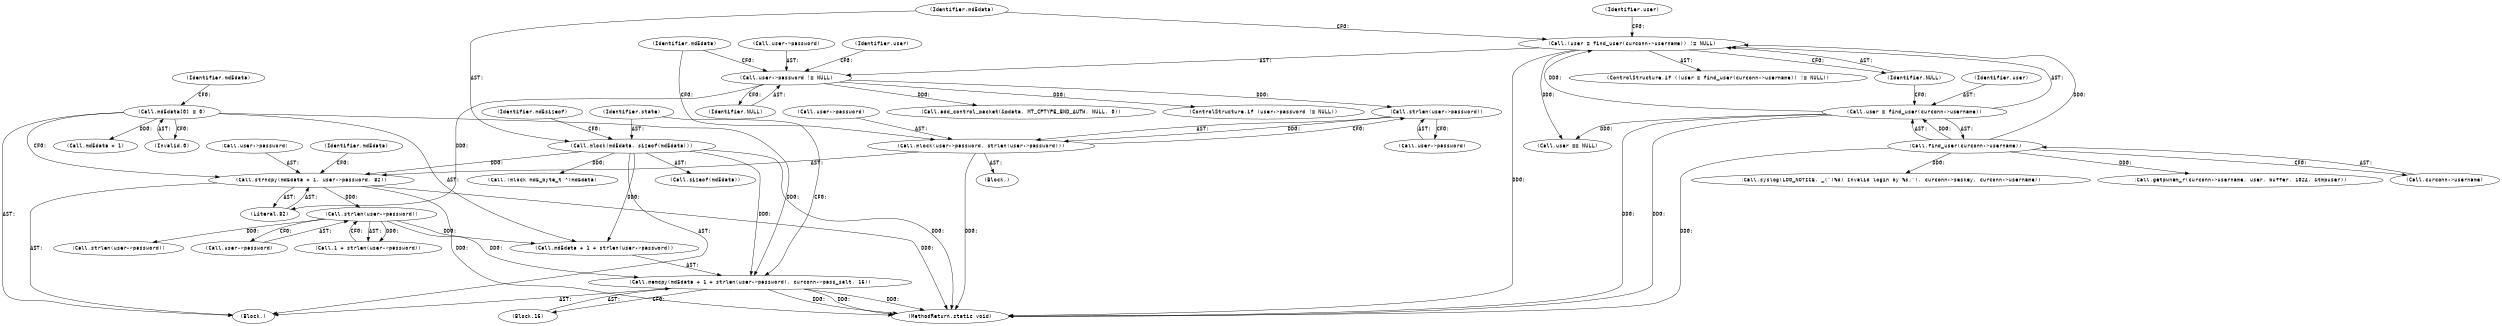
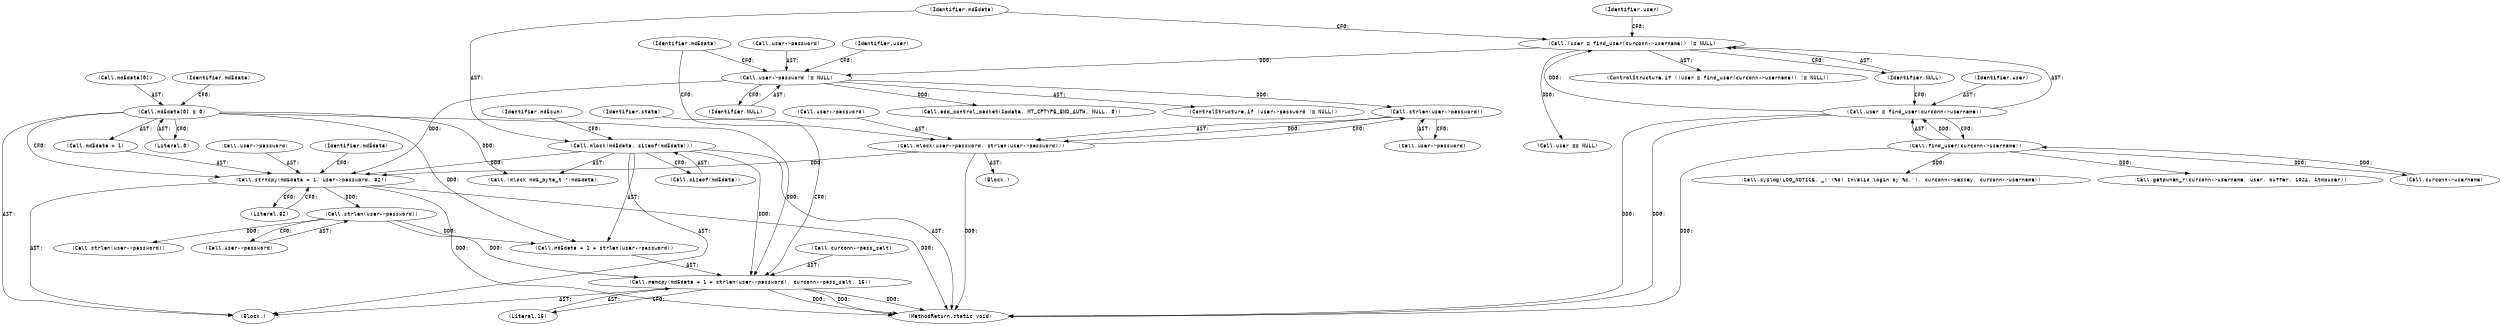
(1972, 56) -> none
(1268, 61) -> (1268, 61)
none -> (125, 78)
(1061, 95) -> (1061, 95)
(493, 102) -> (527, 93)
(532, 112) -> (532, 112)
(1676, 119) -> none
none -> (426, 121)
(632, 127) -> (692, 161)
(148, 129) -> (148, 129)
(1969, 129) -> (1969, 129)
(172, 146) -> (172, 146)
none -> (197, 162)
(601, 163) -> (601, 163)
(683, 163) -> (683, 163)
(819, 163) -> (819, 163)
(2303, 163) -> (2303, 163)
(2368, 163) -> (2368, 163)
(455, 180) -> (455, 180)
(292, 197) -> (292, 197)
(313, 197) -> (313, 197)
(636, 197) -> (636, 197)
(940, 231) -> (940, 231)
(368, 248) -> none
none -> (852, 248)
(1403, 303) -> none
(528, 316) -> (528, 316)
